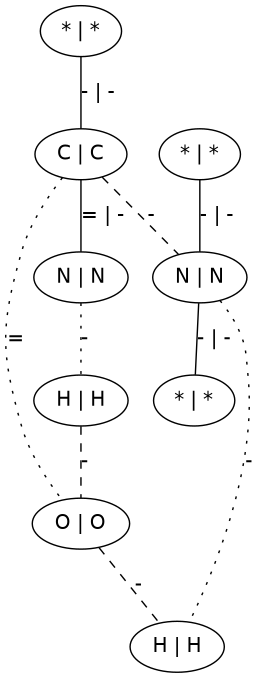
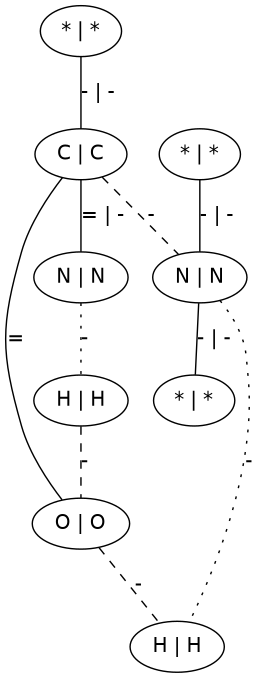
(6, 339) -> (6, 339)
